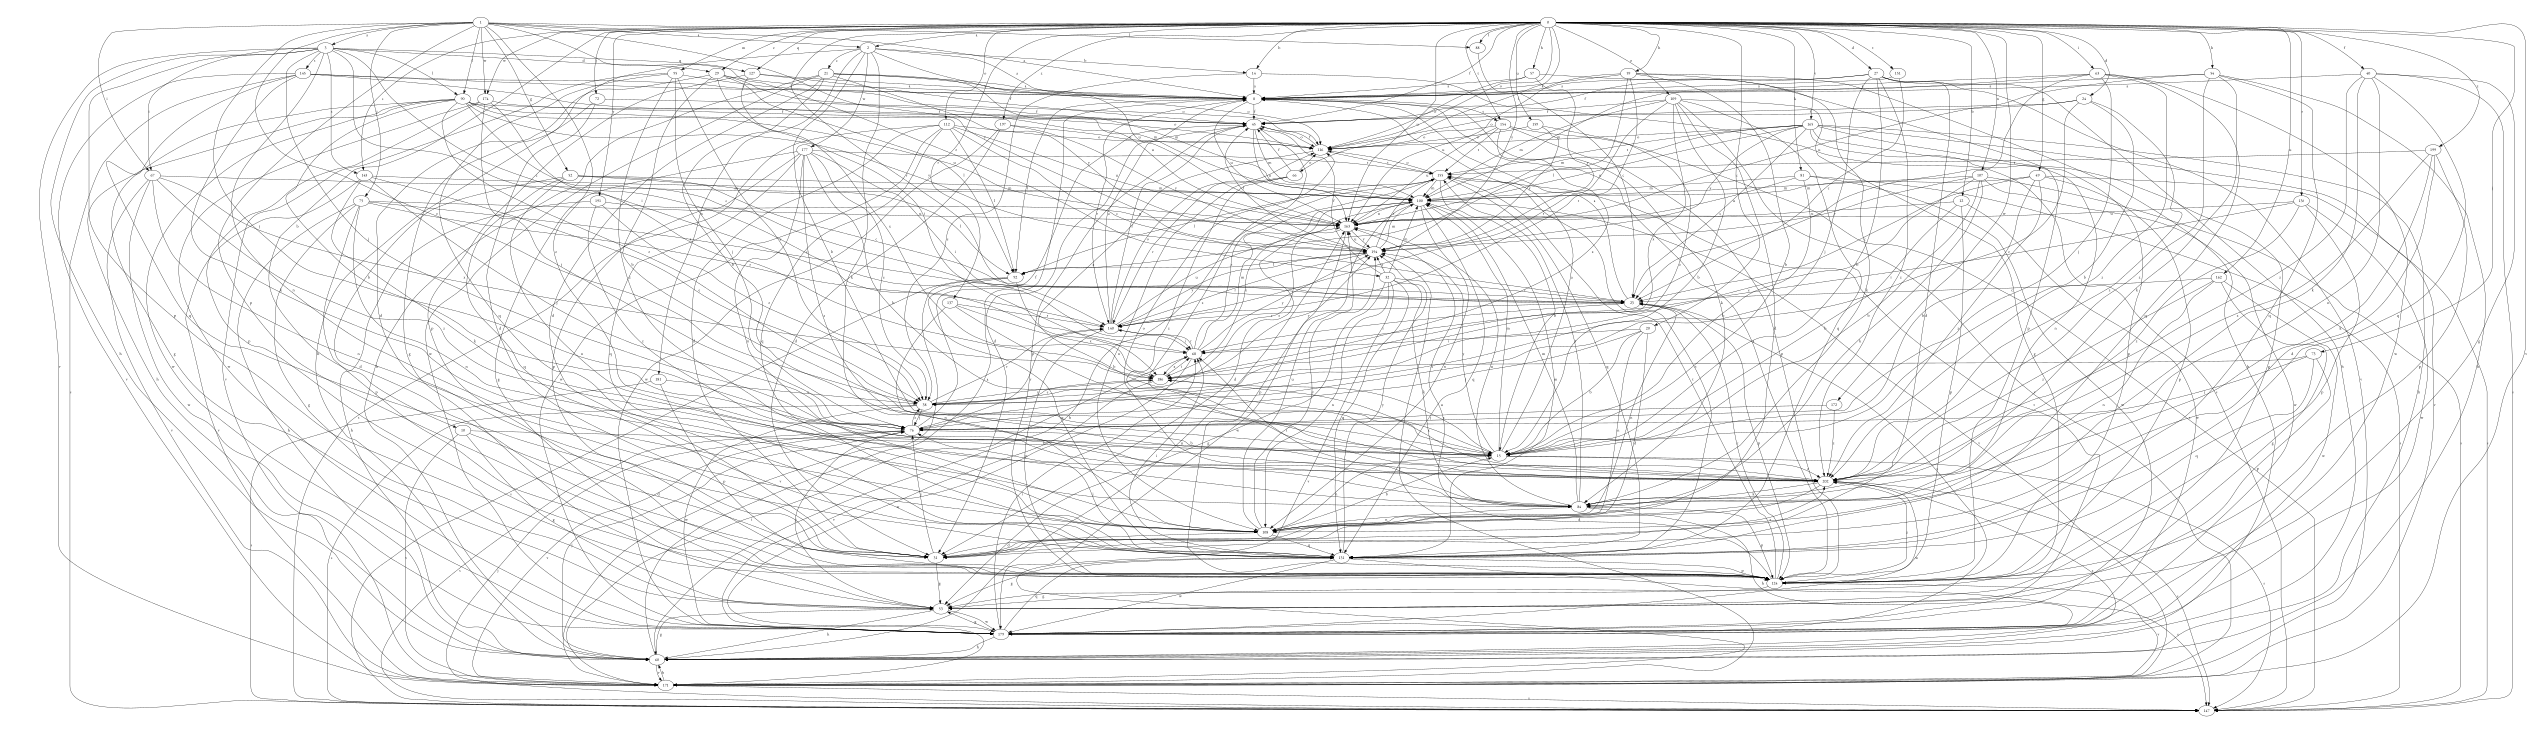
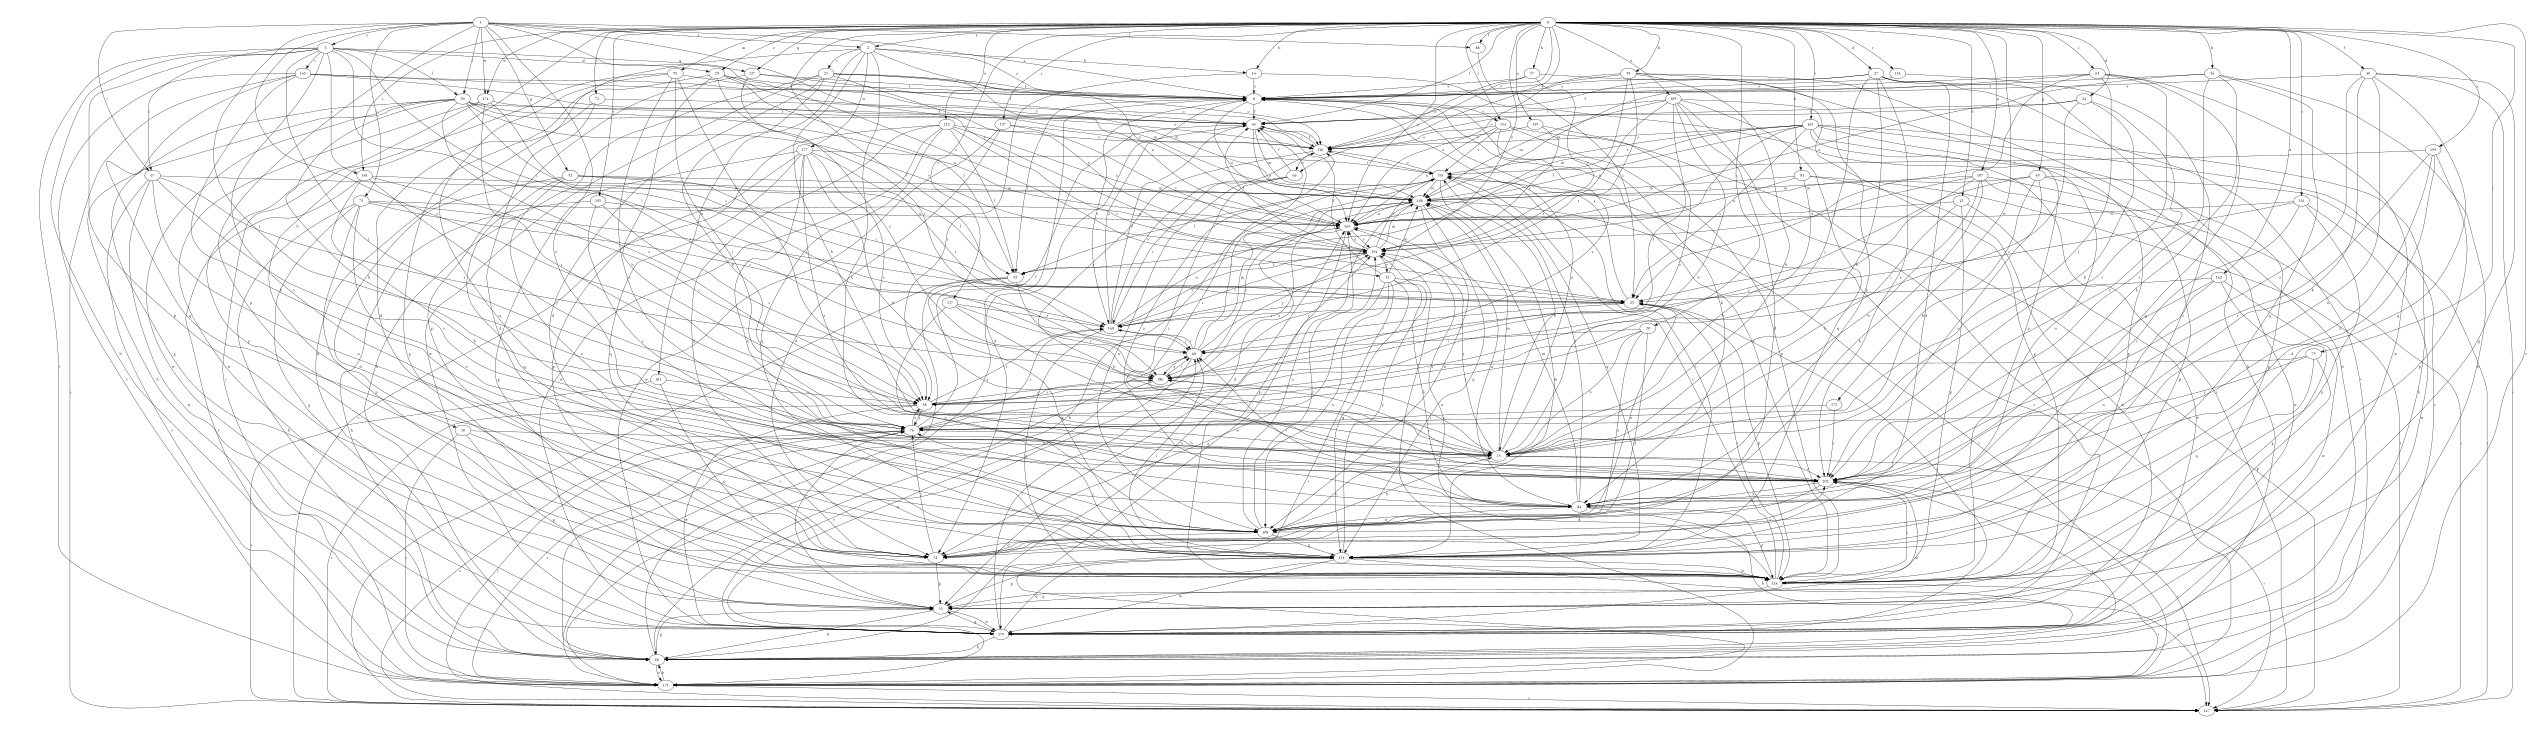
(1306, 164) -> (1304, 158)
(1815, 198) -> (2036, 473)
(1381, 266) -> (1384, 261)
(1033, 339) -> none
